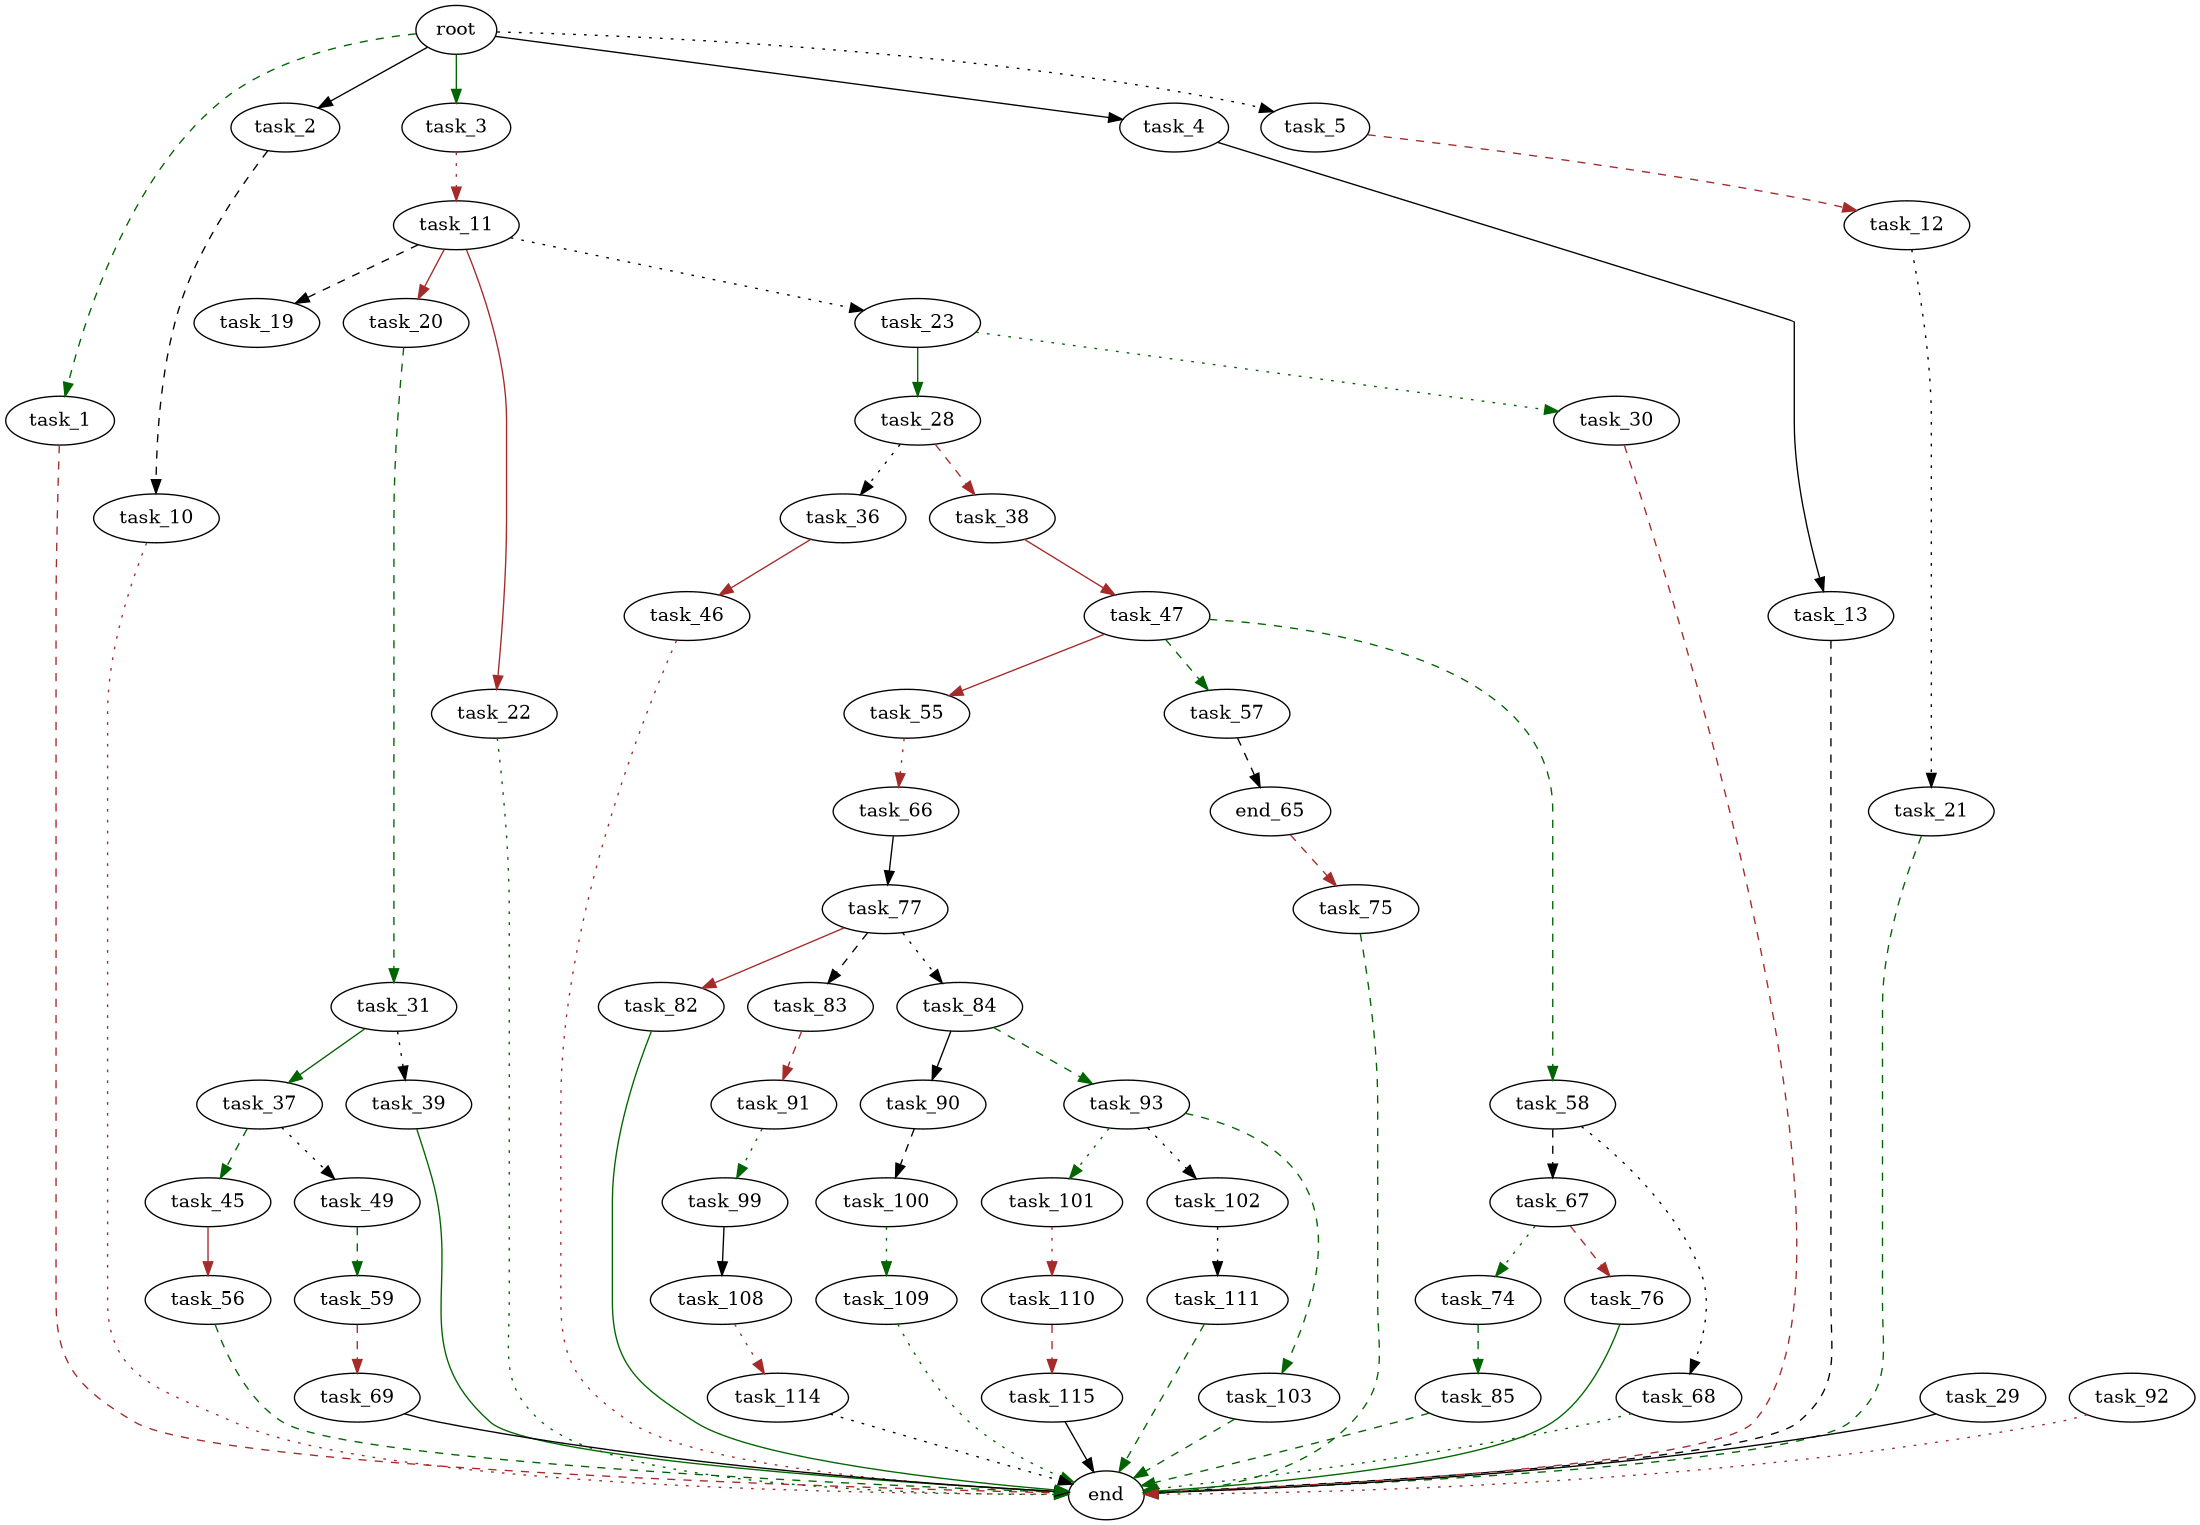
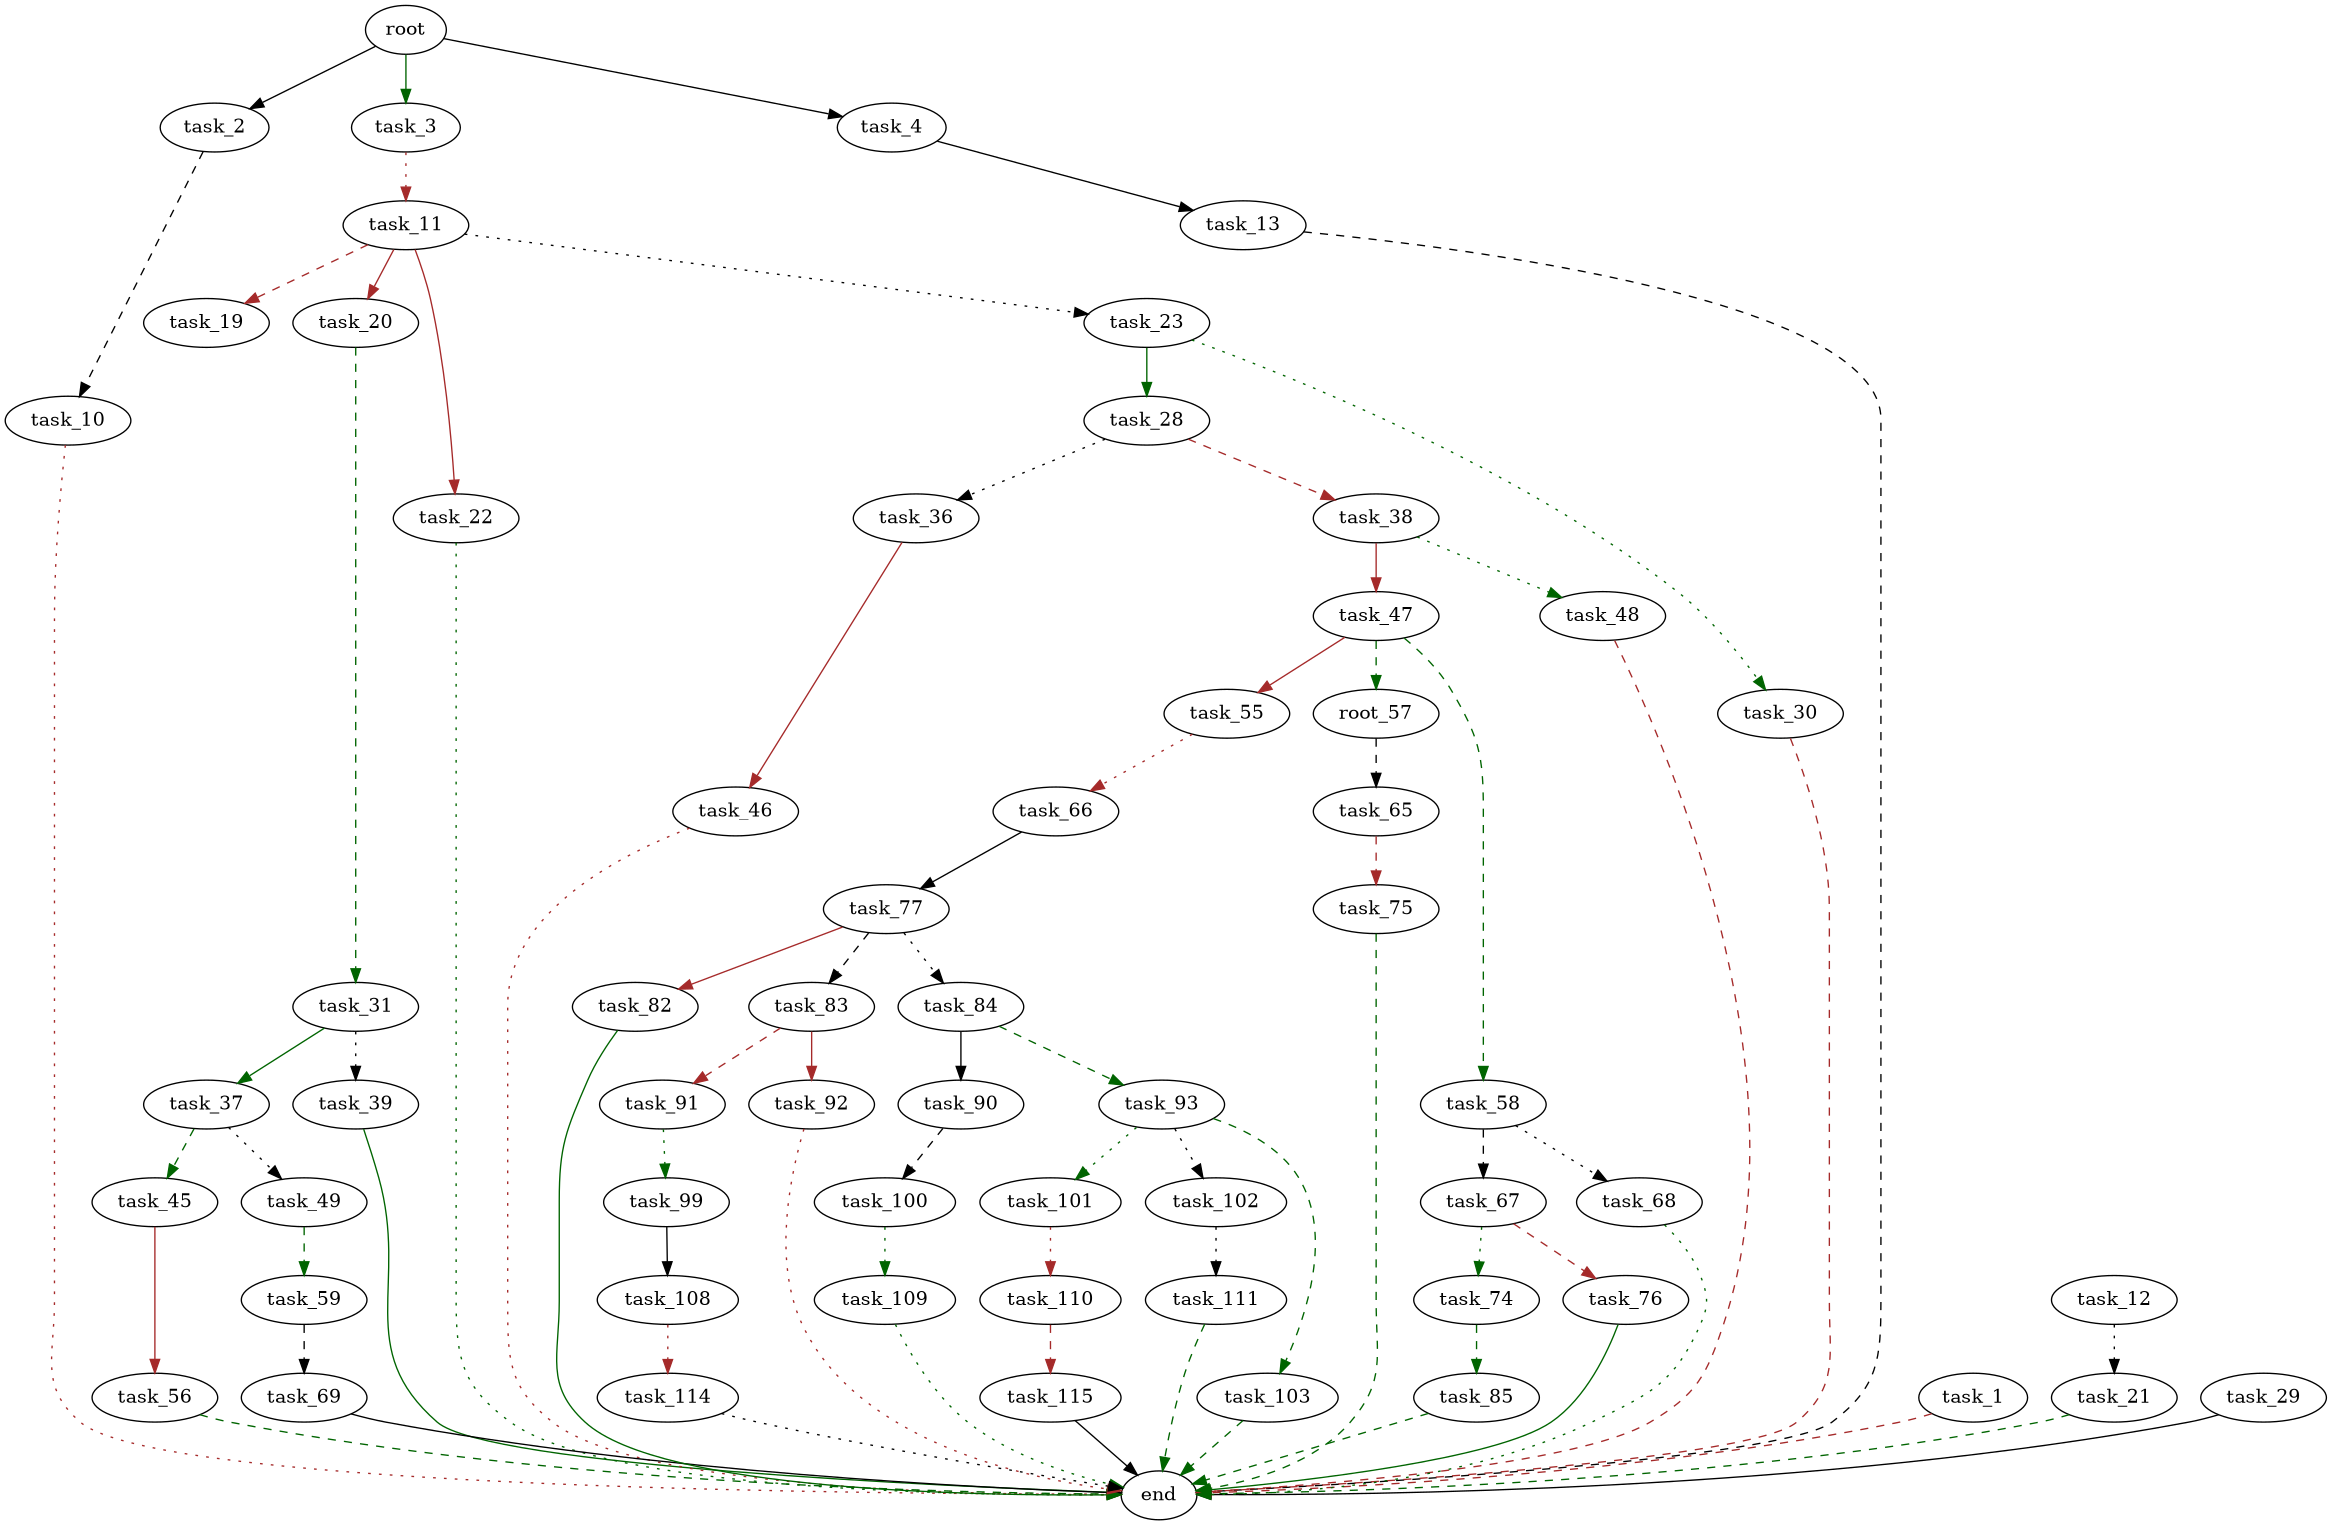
(1315, 128) -> none
(181, 143) -> none
(363, 271) -> (313, 271)
none -> (1603, 616)
(1227, 714) -> (1376, 714)
(1271, 811) -> (1376, 811)
none -> (812, 1049)
(357, 1342) -> (304, 1342)
